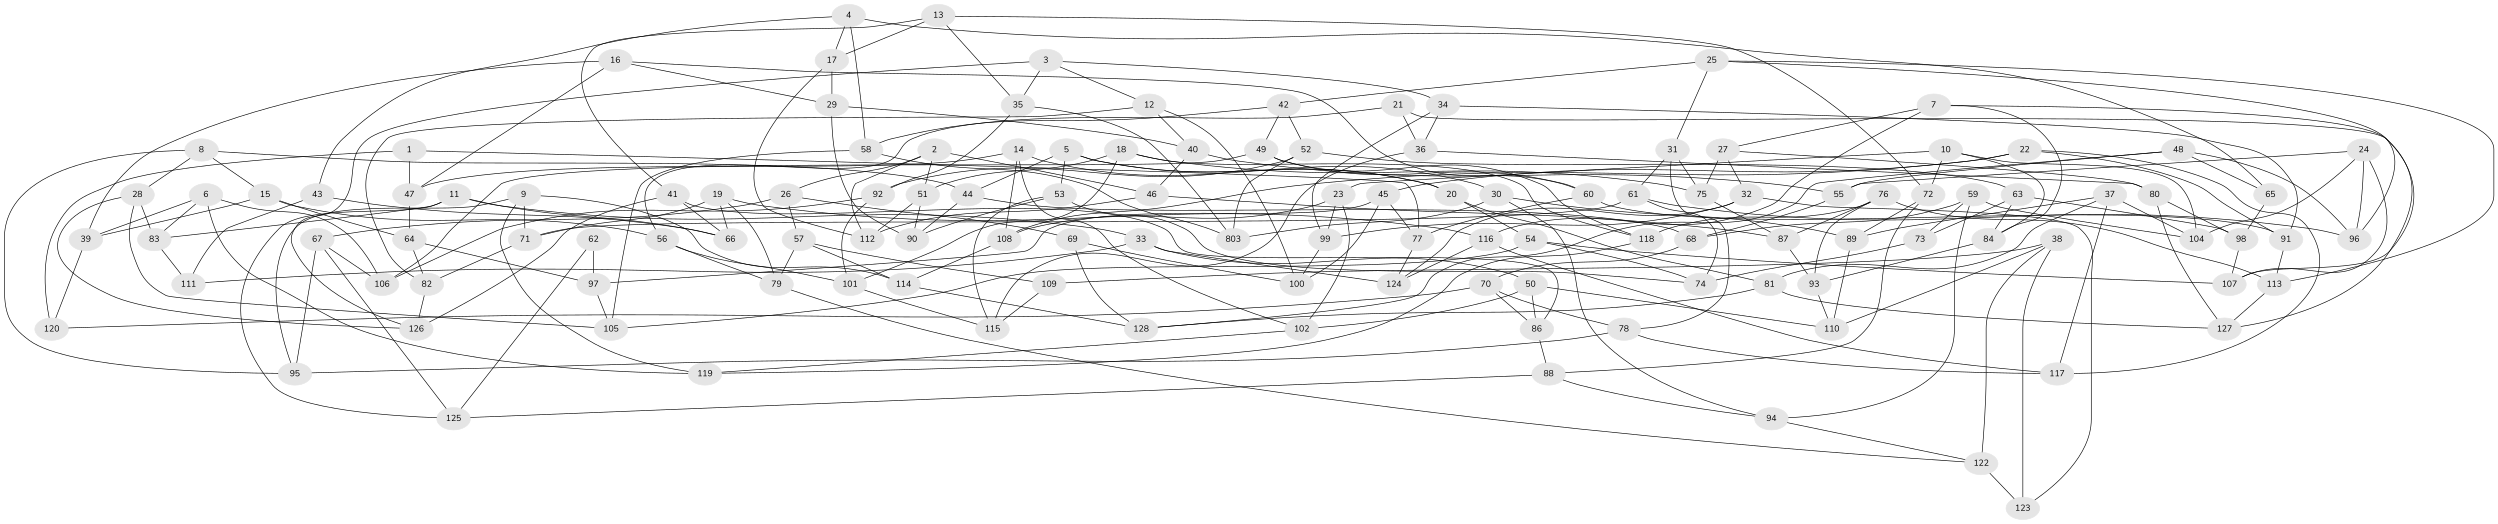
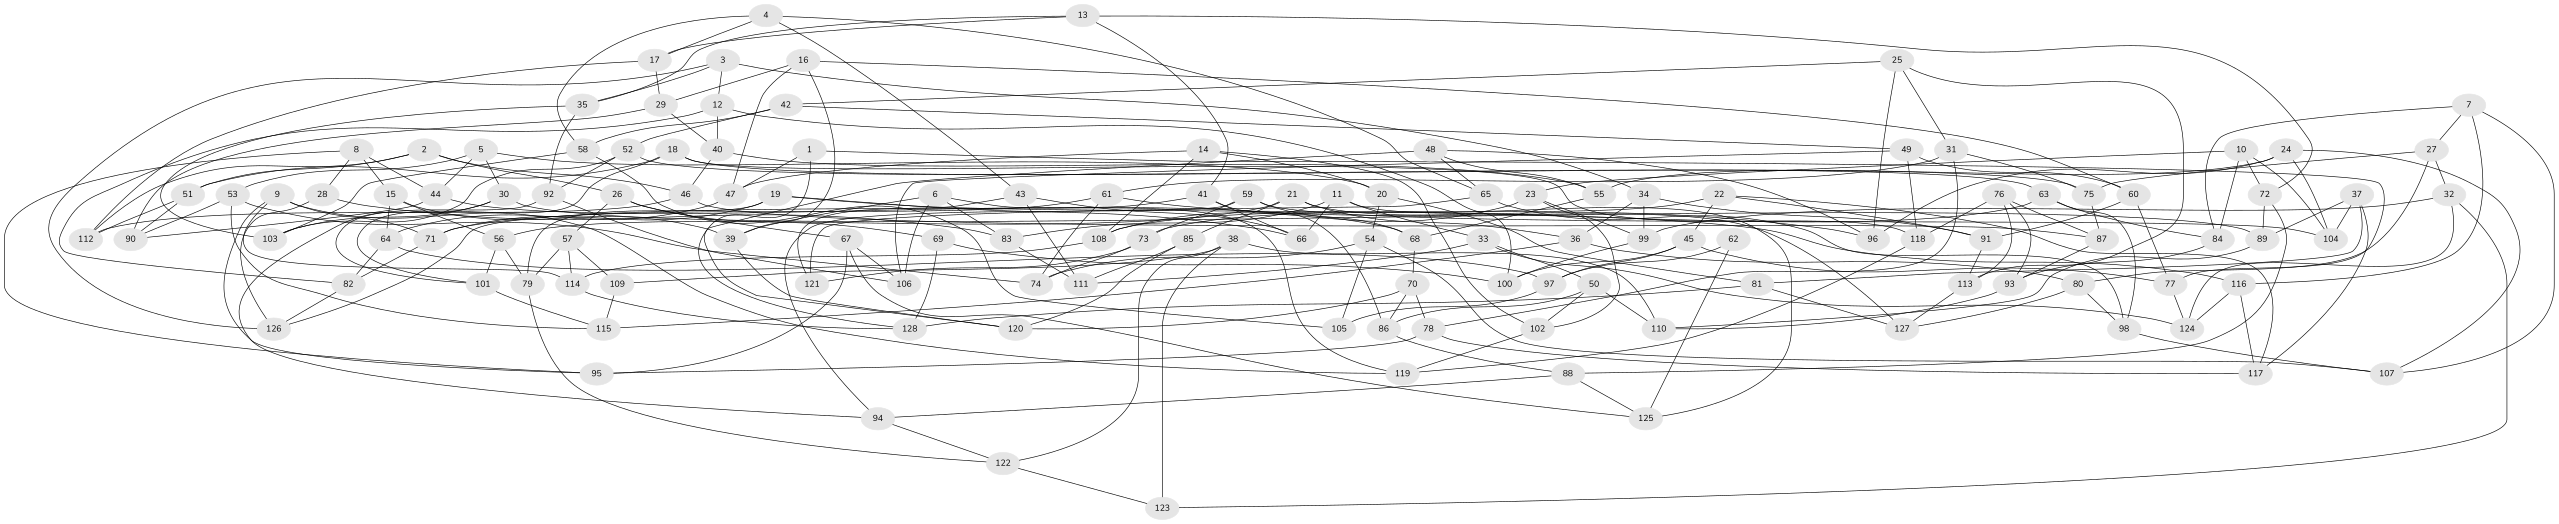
none -> (1188, 240)
(1233, 240) -> (270, 240)
none -> (812, 284)
(328, 310) -> none
